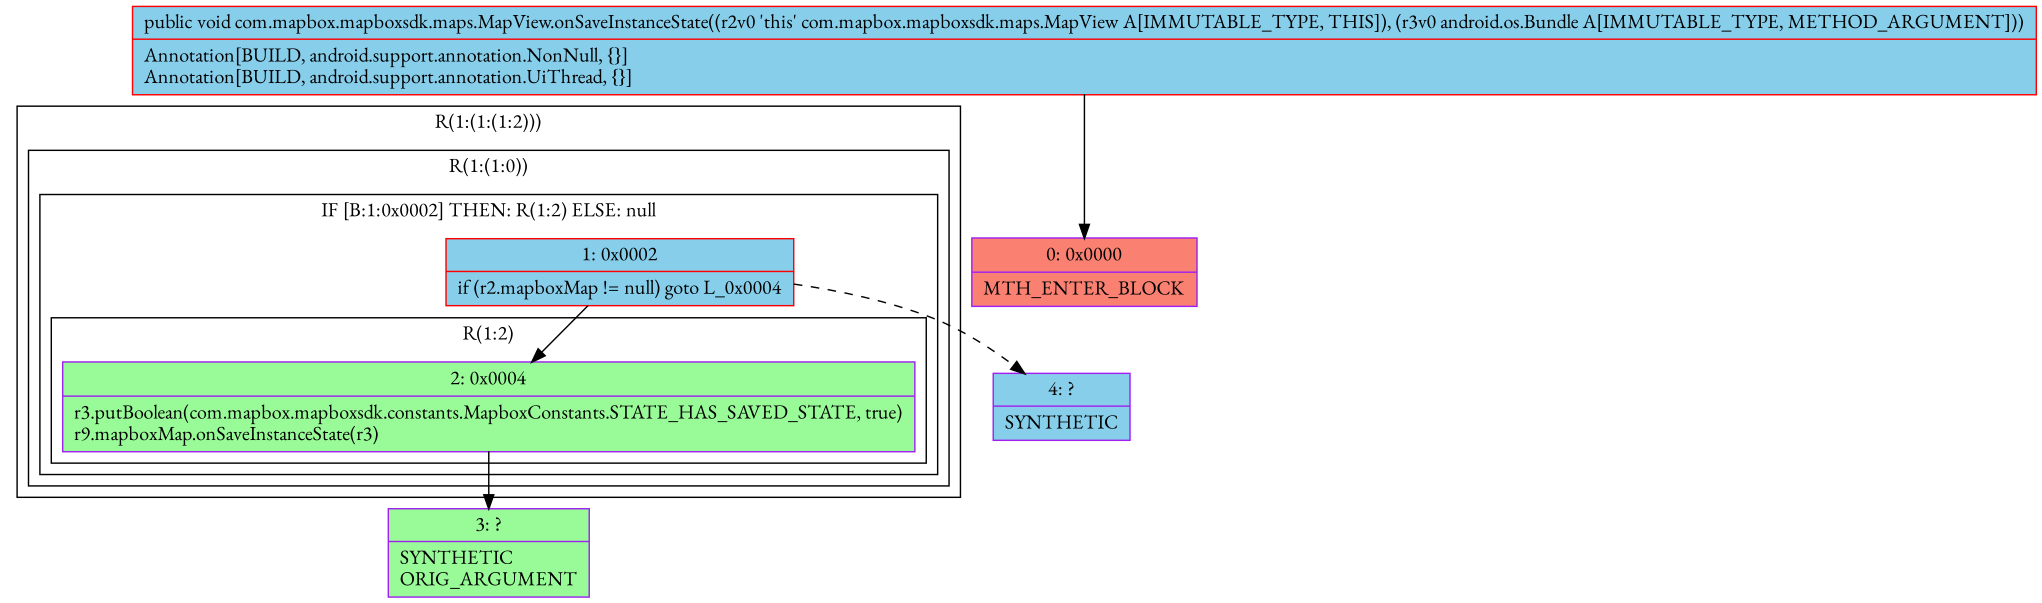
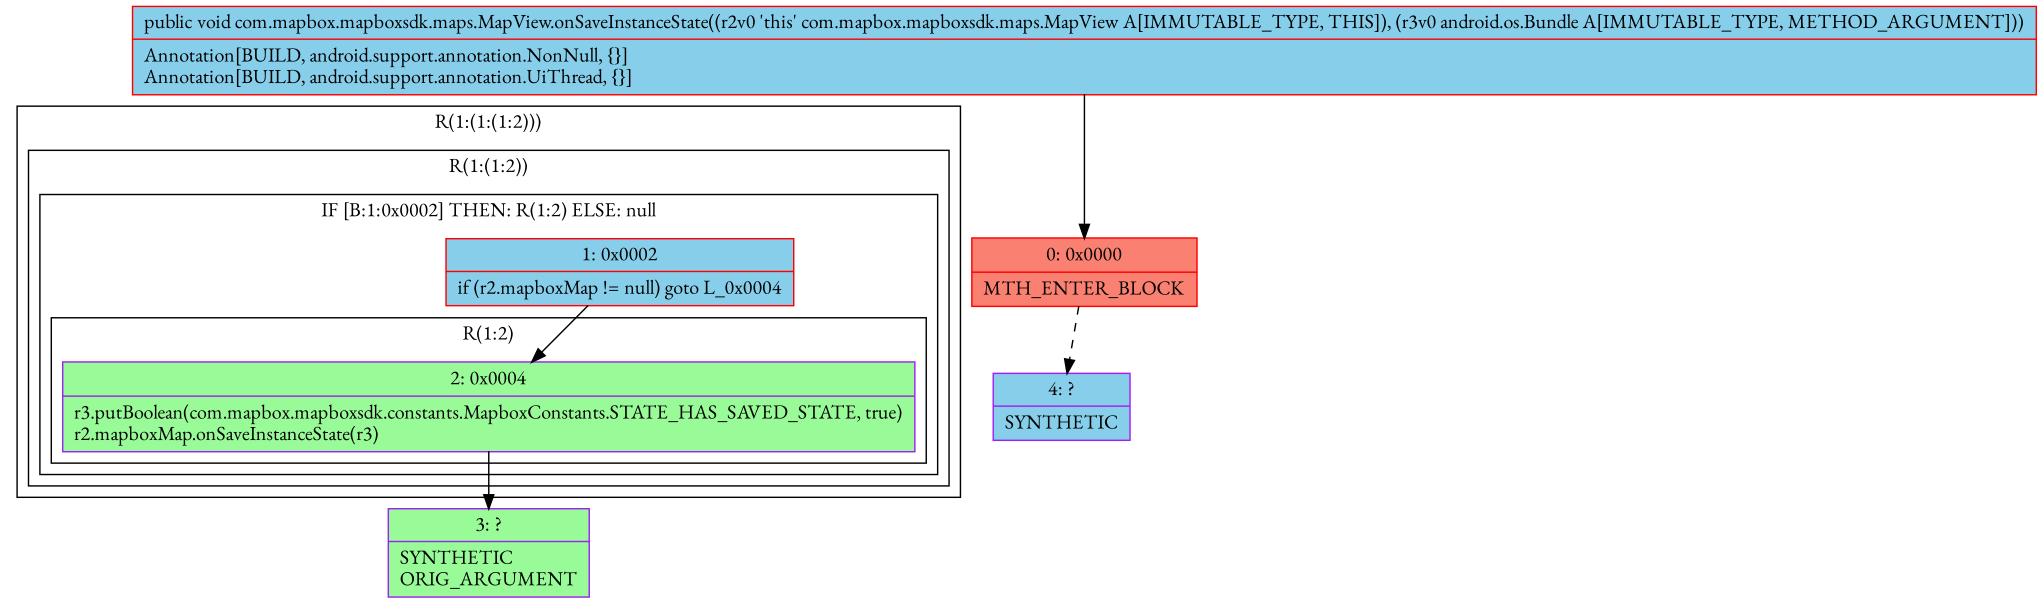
(489, 167) -> (489, 167)
(1084, 272) -> (1084, 272)
(904, 308) -> (1074, 333)
(227, 434) -> (227, 434)
